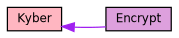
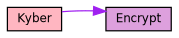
(90, 27) -> (78, 11)
